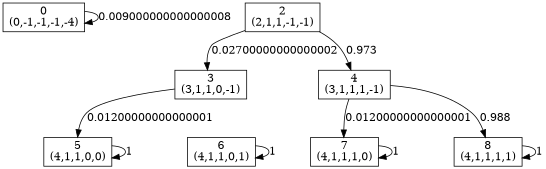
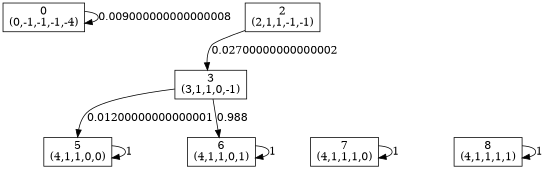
(354, 85) -> none
none -> (215, 114)
